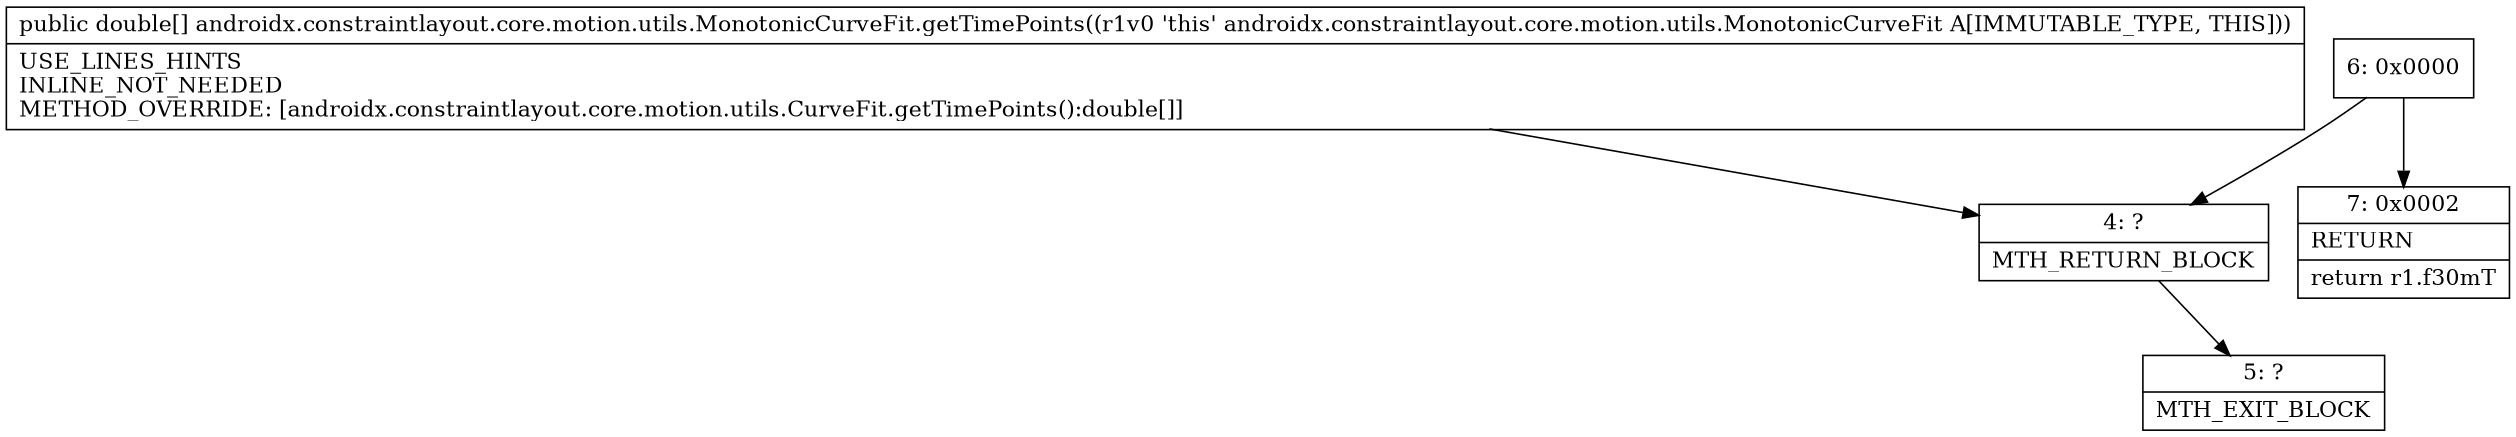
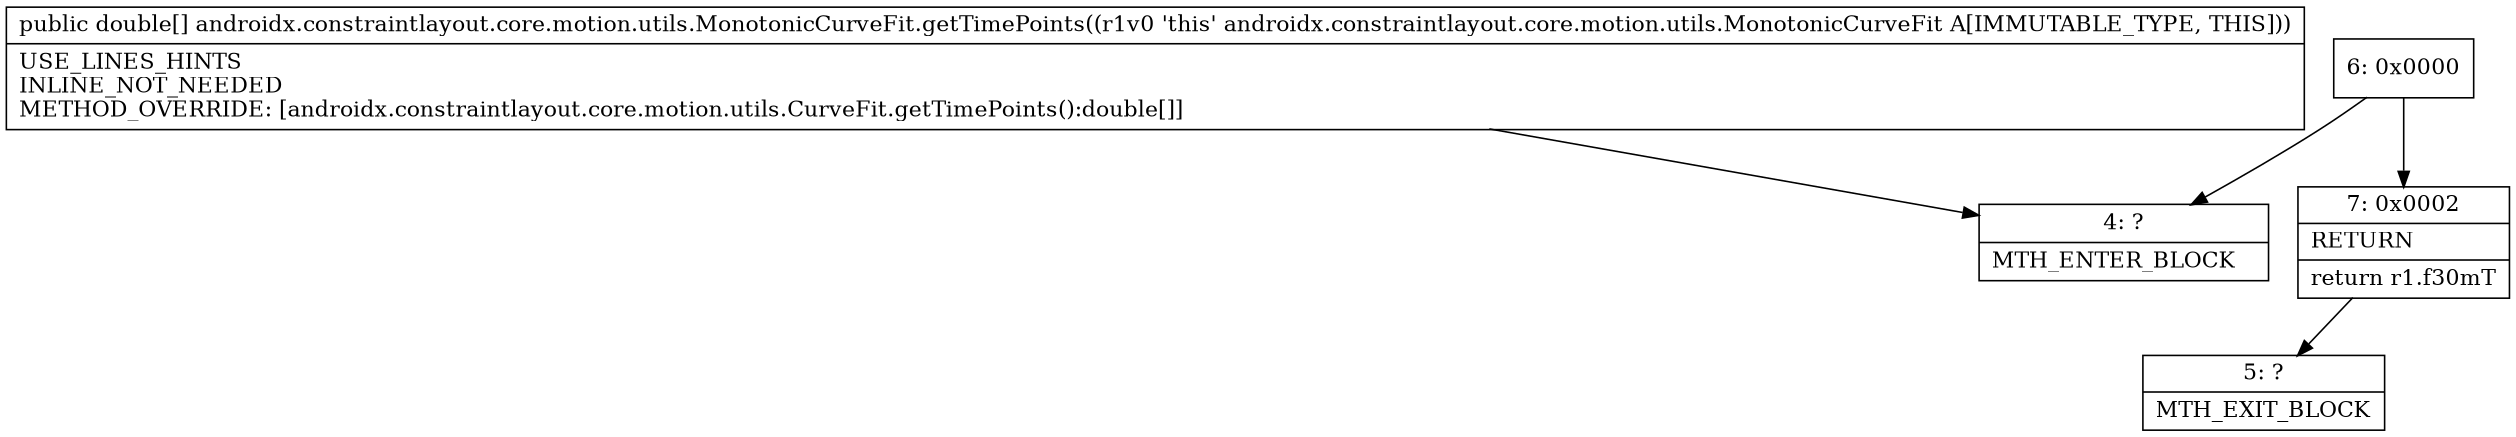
(2124, 261) -> (2114, 261)
(2189, 312) -> (2331, 321)
